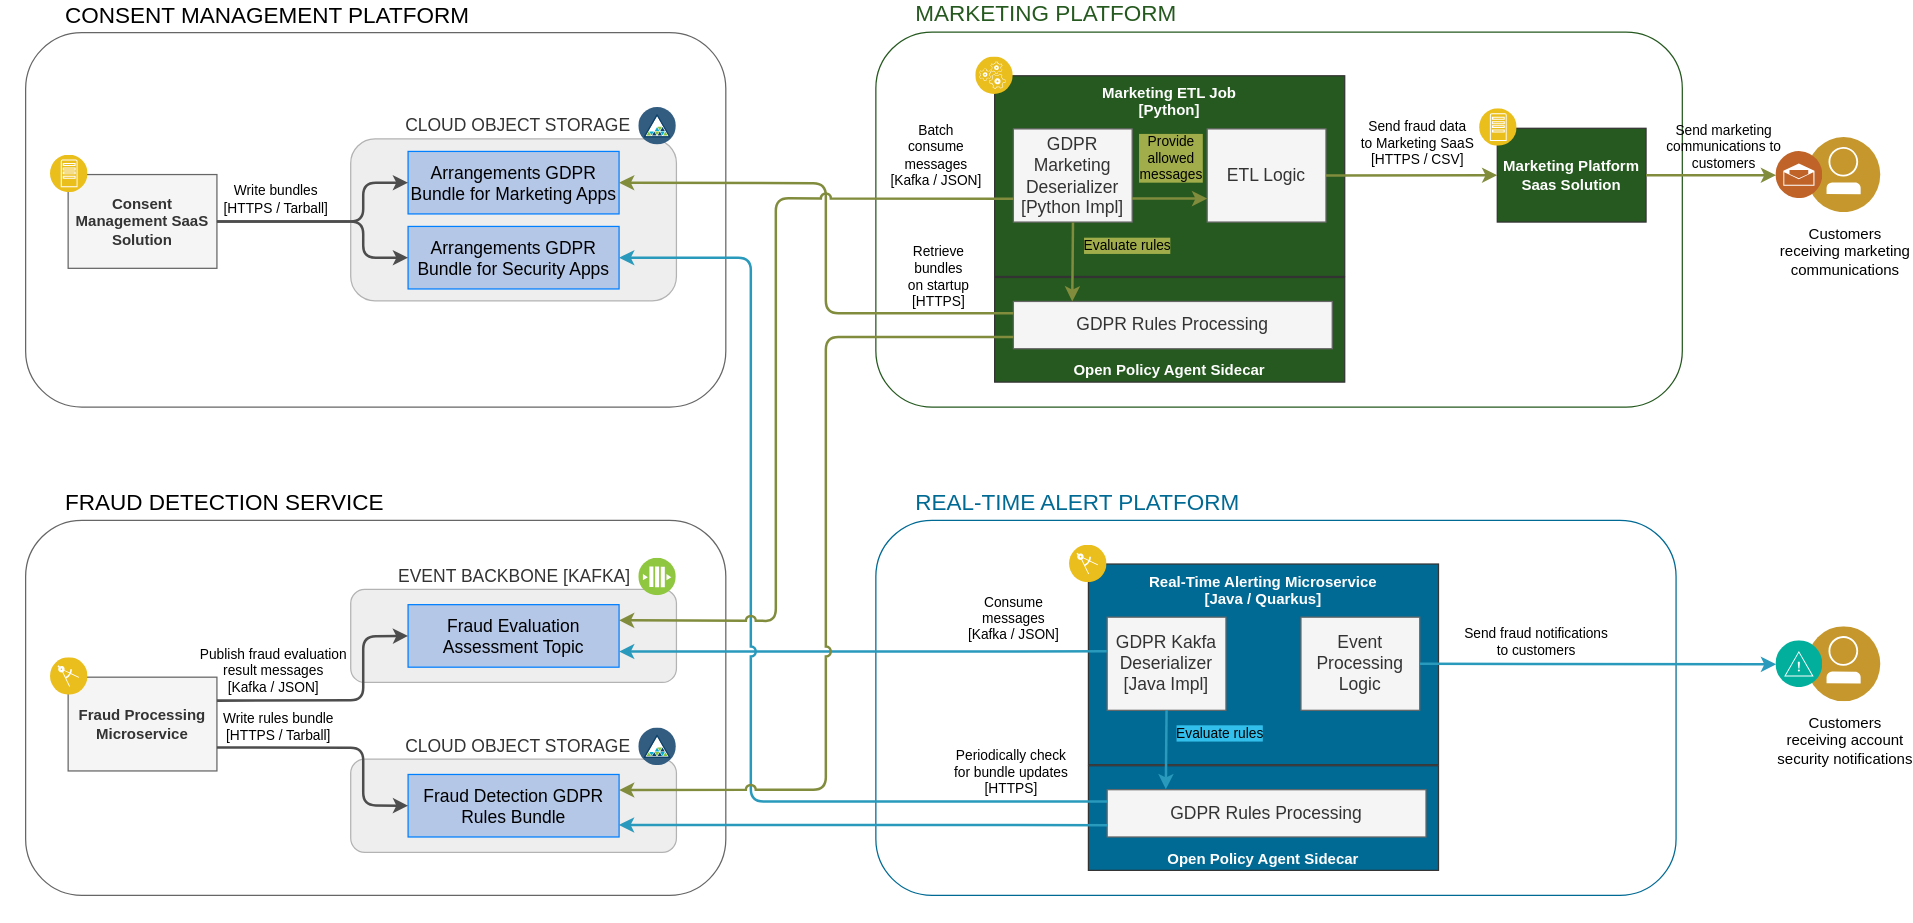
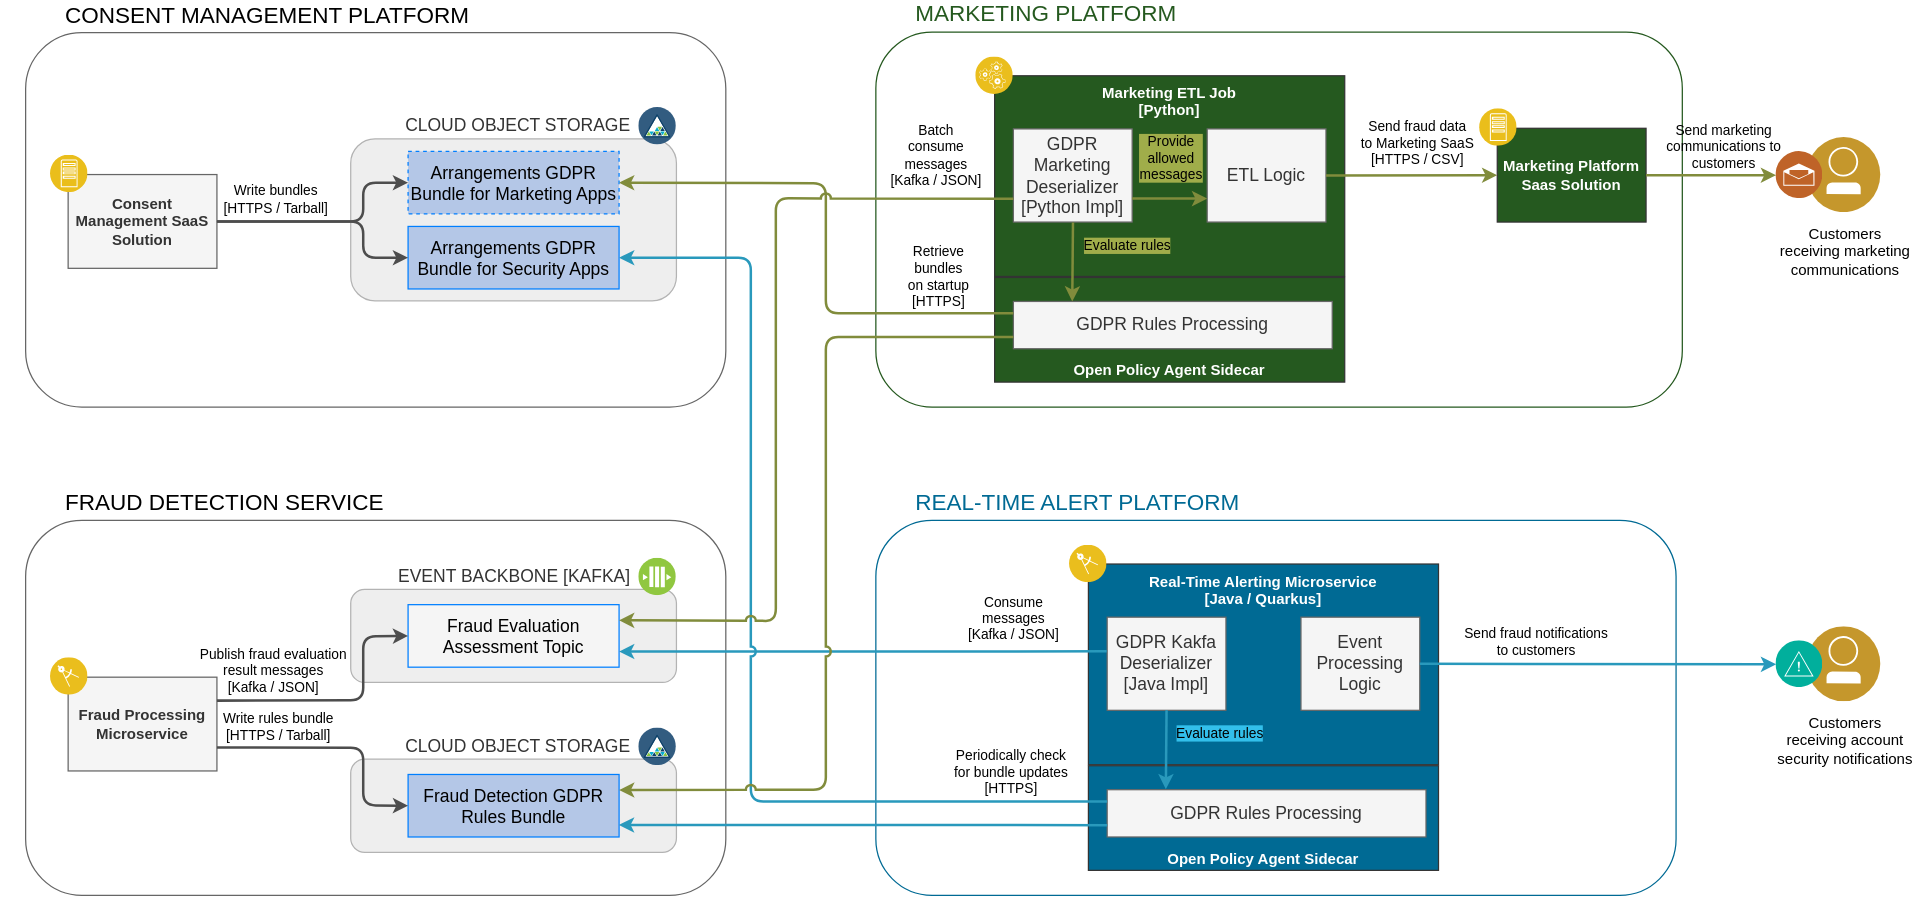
(513, 183) -> (513, 183)
(513, 636) -> (513, 636)
